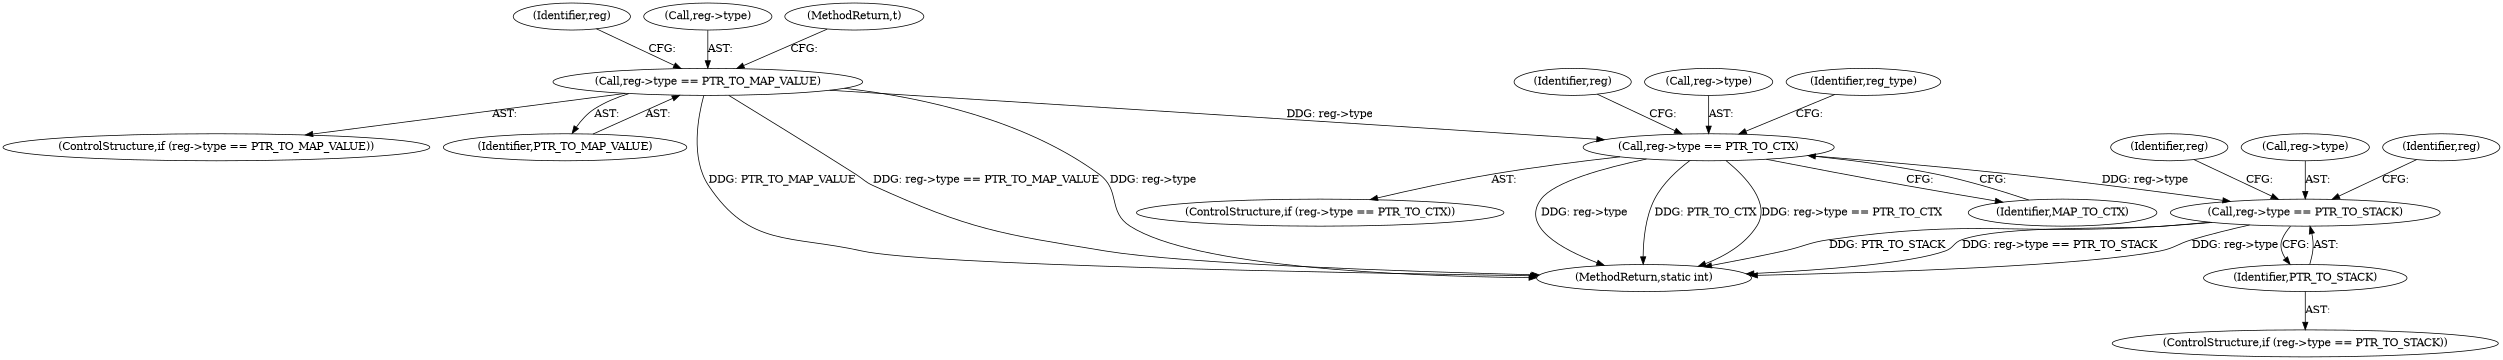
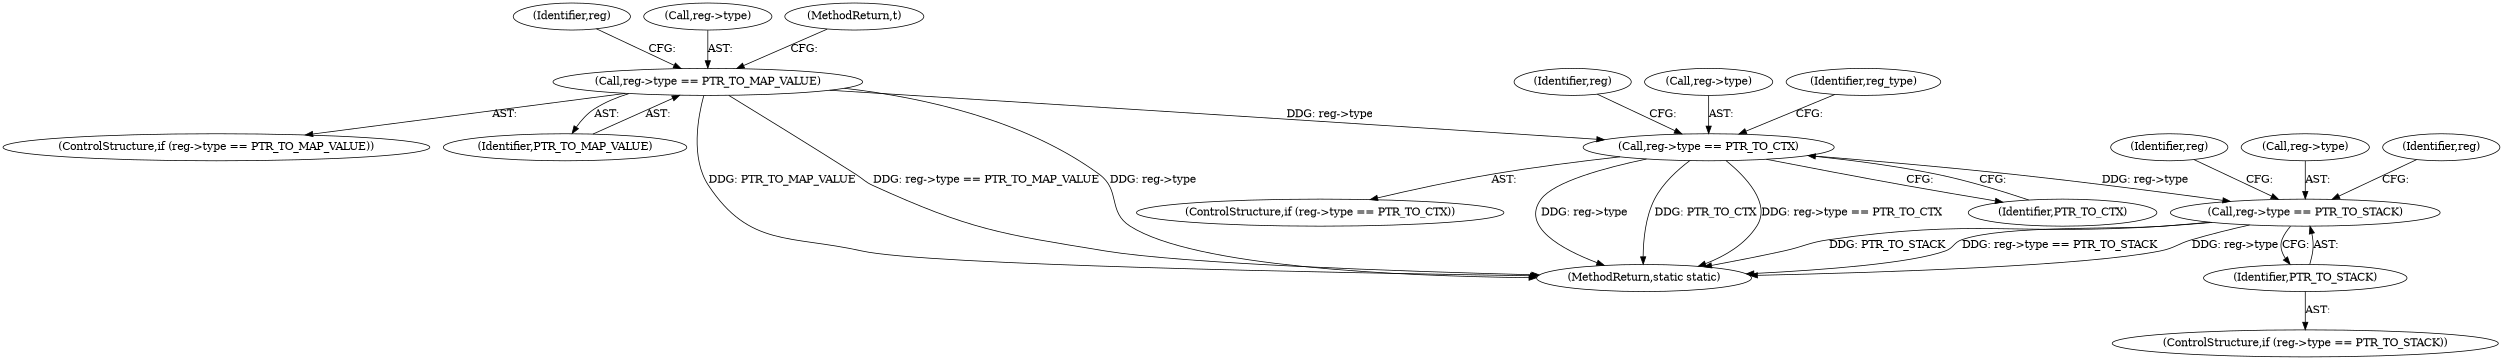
(2063, 213) -> (2063, 213)
(1644, 278) -> (1644, 278)
